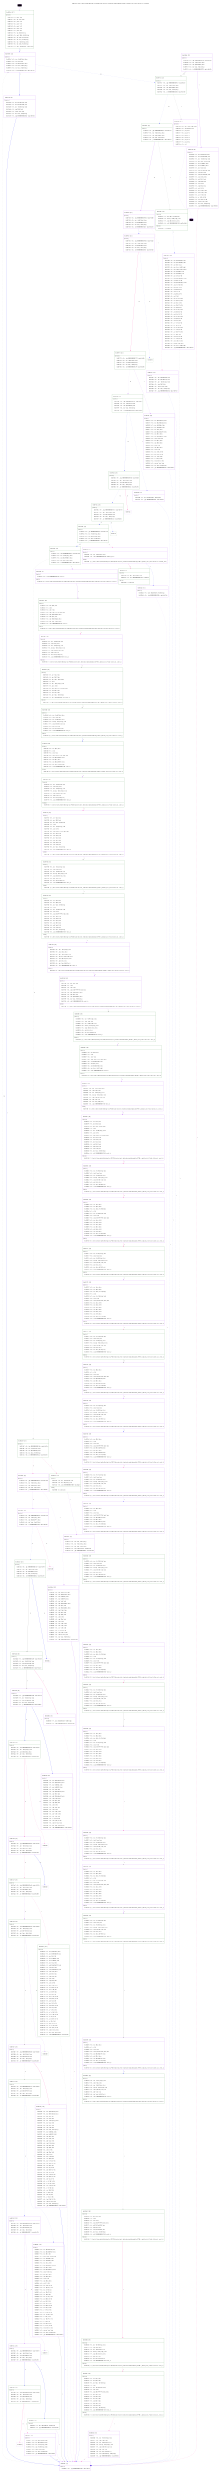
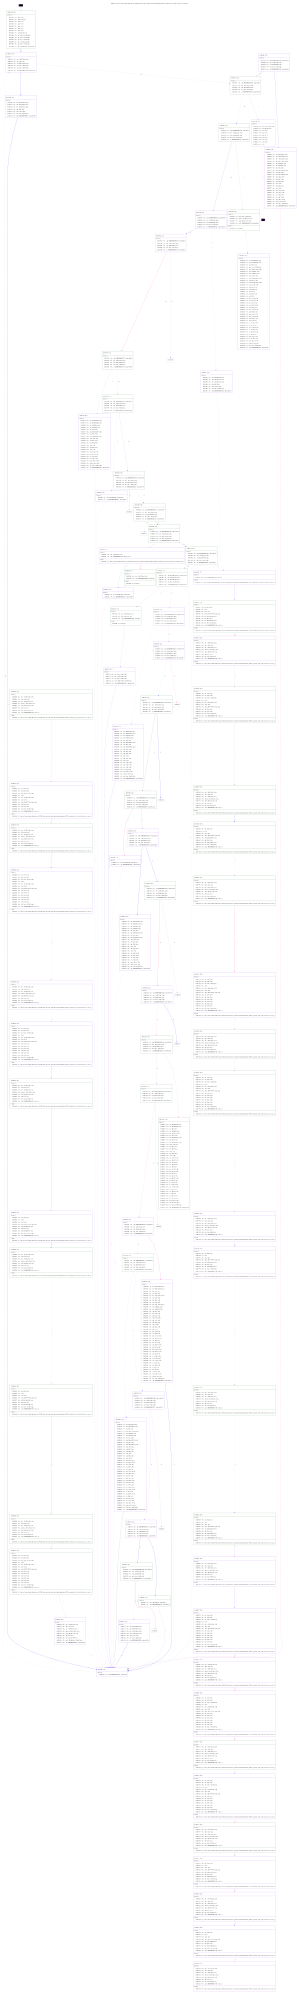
(123, 1517) -> none
